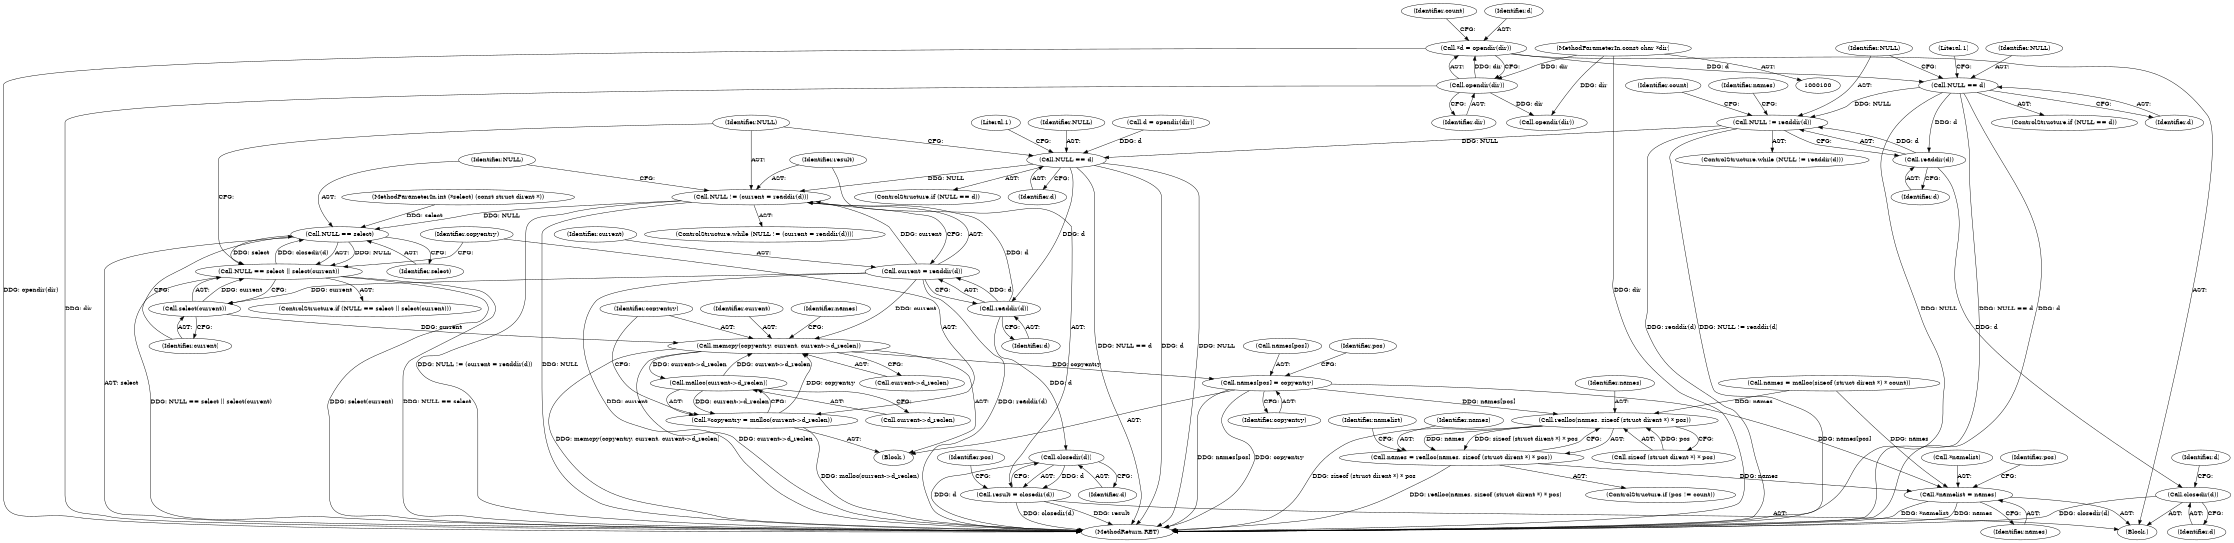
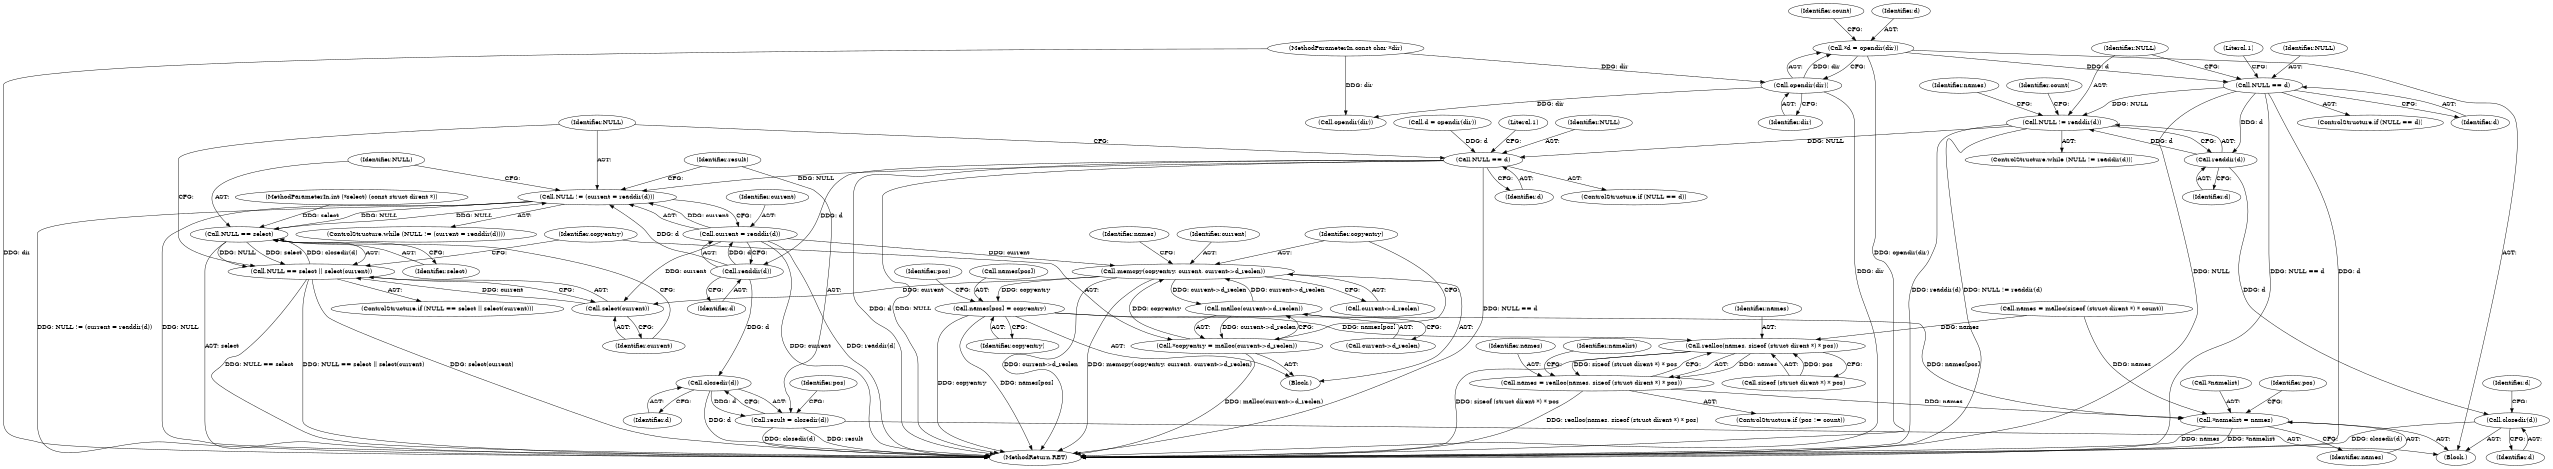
(1818, 86) -> none
(780, 179) -> (677, 179)
none -> (408, 218)
(450, 332) -> (879, 290)
